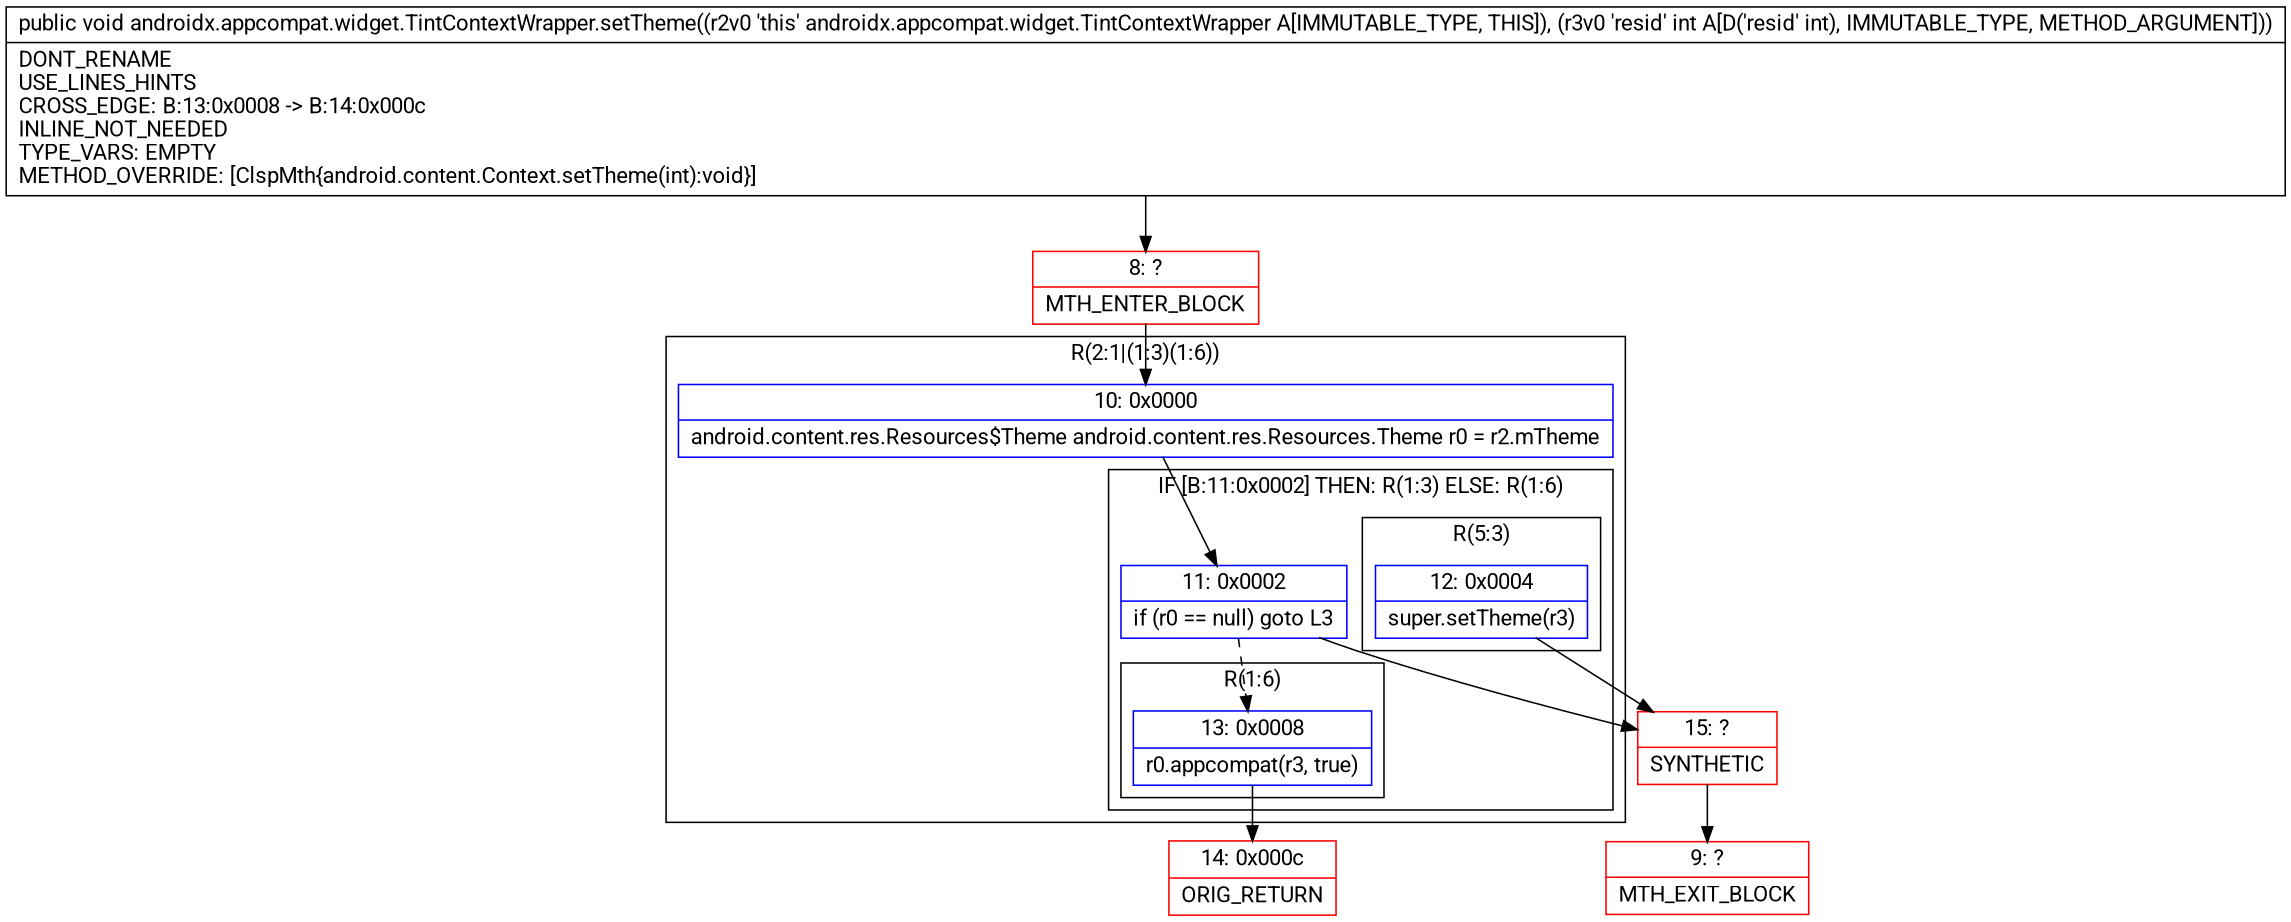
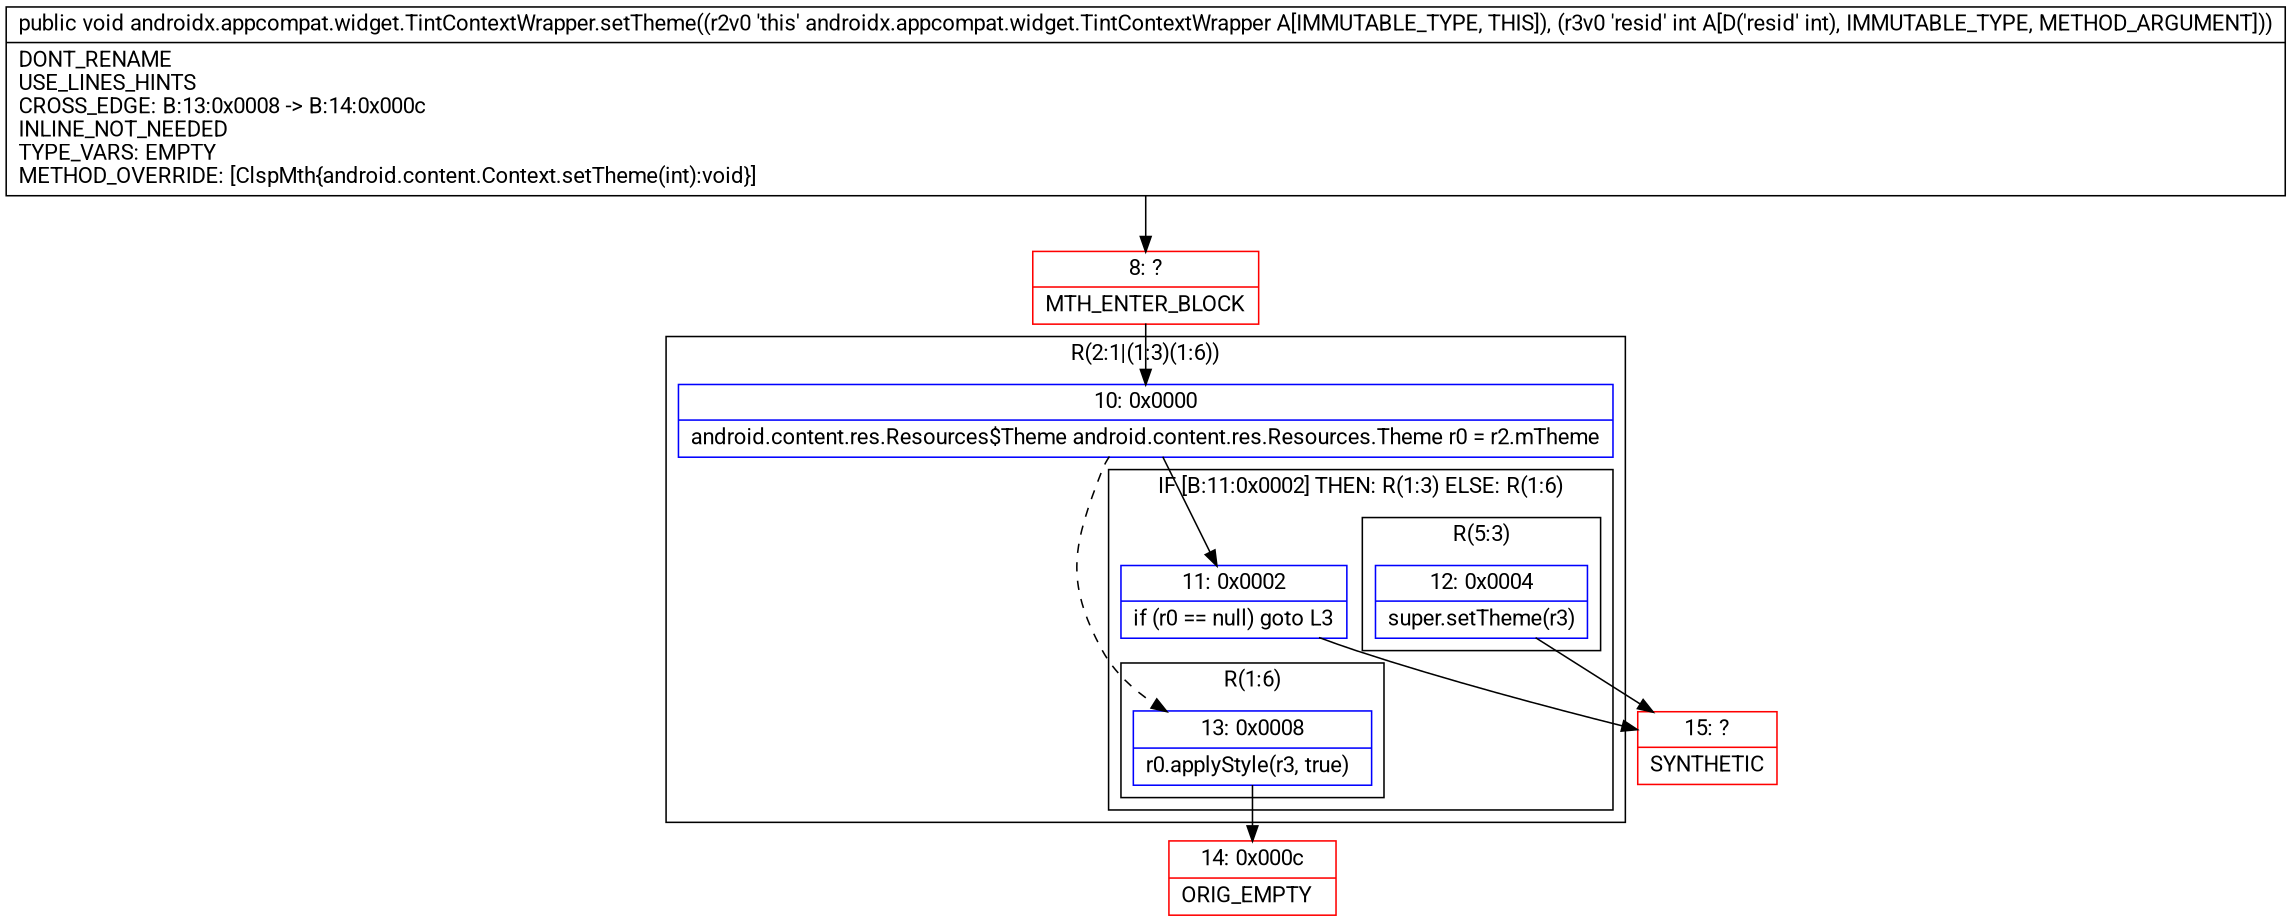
(1243, 673) -> (1079, 590)
(1252, 766) -> (1248, 766)
(1707, 878) -> none
(1252, 896) -> (1247, 896)
